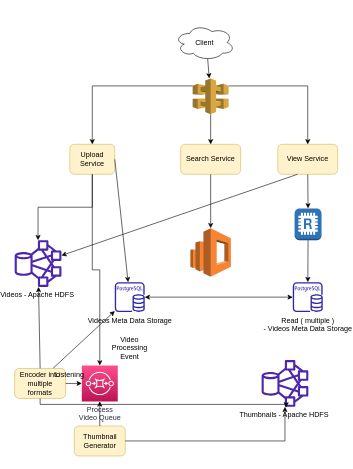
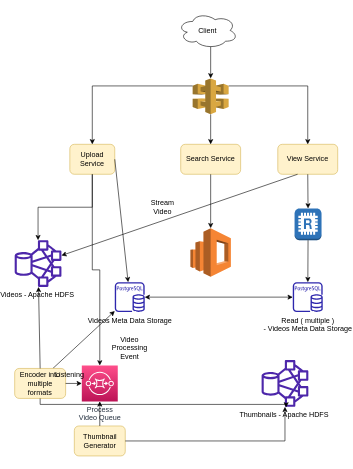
(205, 42) -> (208, 30)
none -> (163, 207)
